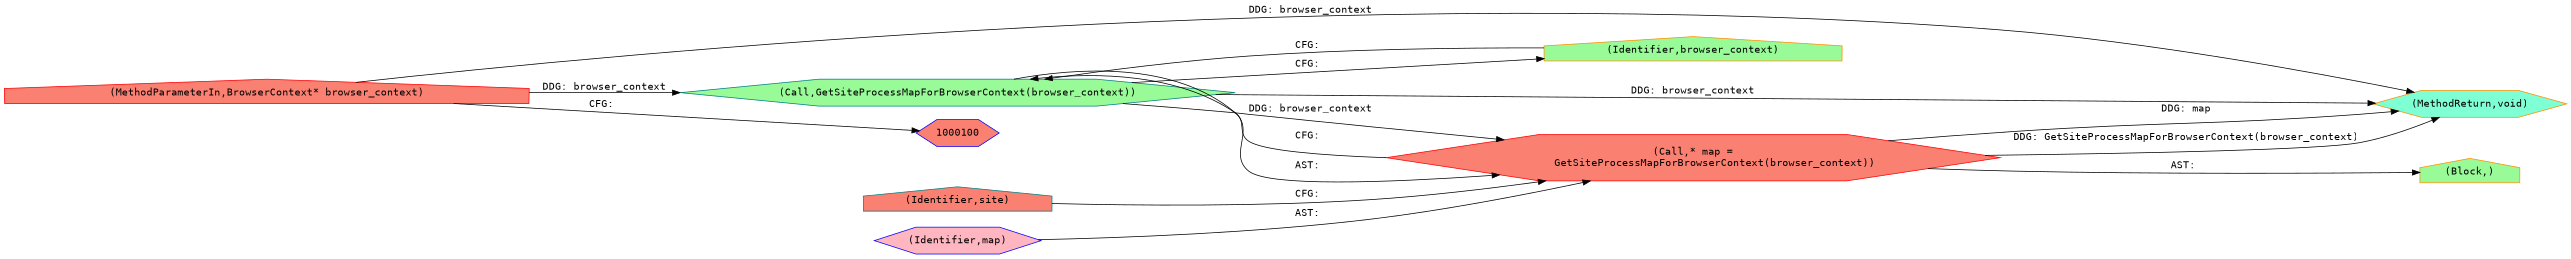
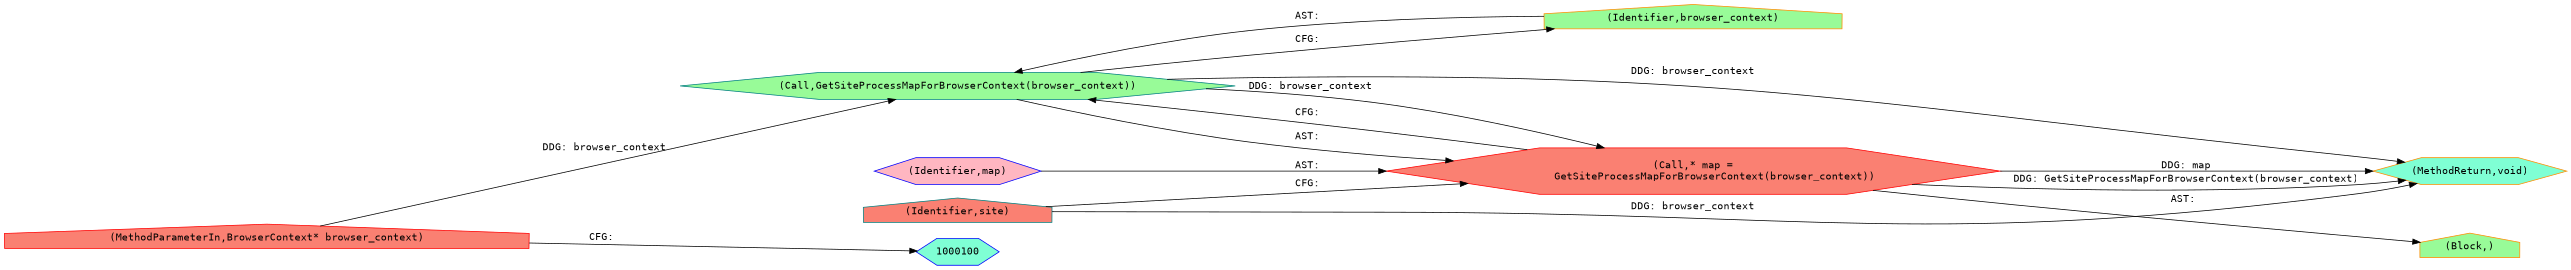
(1383, 16) -> (1732, 220)
(1311, 45) -> (1311, 16)
(958, 133) -> (958, 252)
